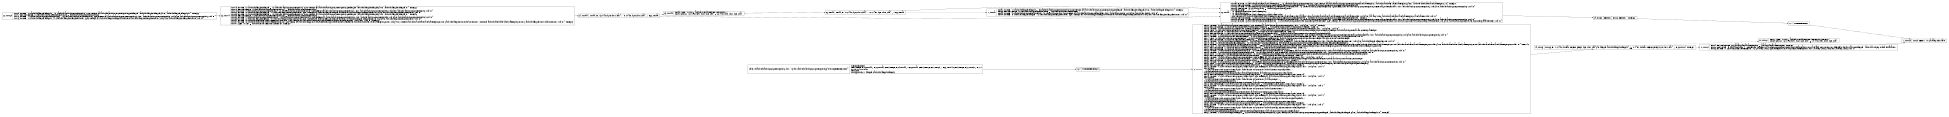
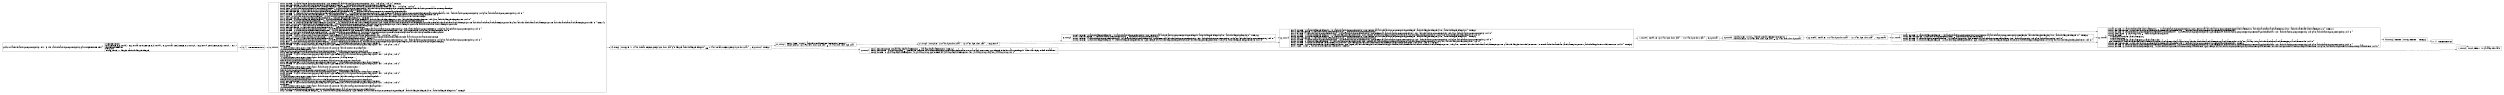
none -> (959, 44)
